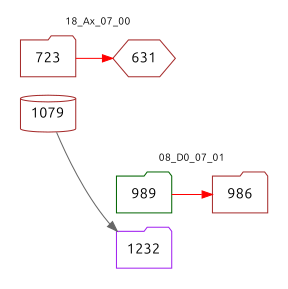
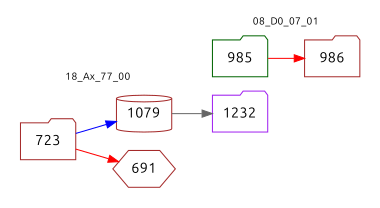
(98, 22) -> (98, 77)
(144, 58) -> (144, 169)
none -> (91, 129)
(144, 194) -> (240, 58)
